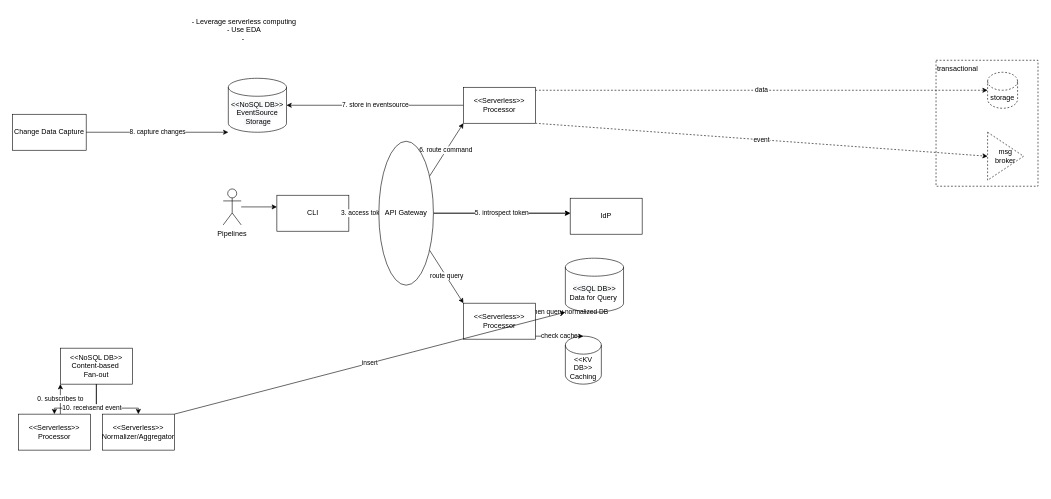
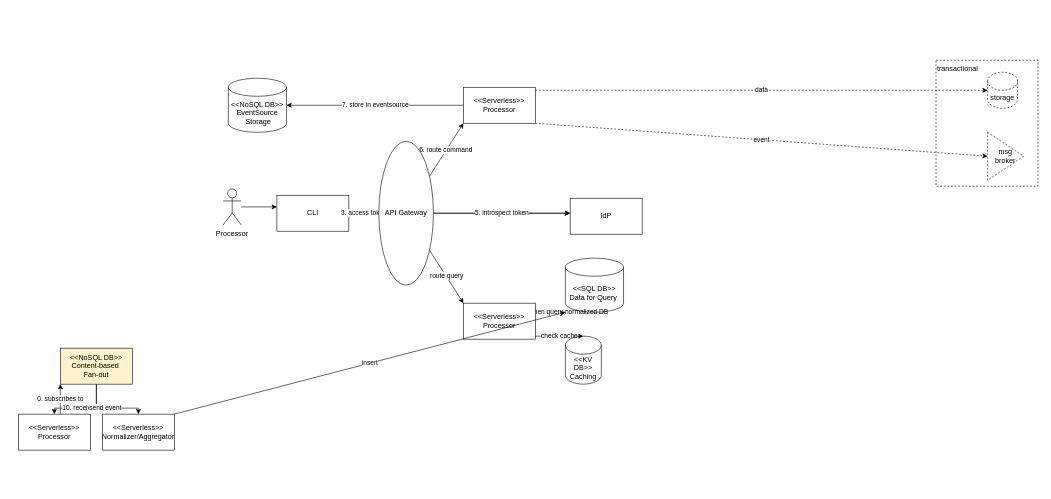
(244, 30) -> none
(49, 132) -> none
(157, 132) -> none
(232, 234) -> (232, 234)
(96, 366) -> (96, 366)
